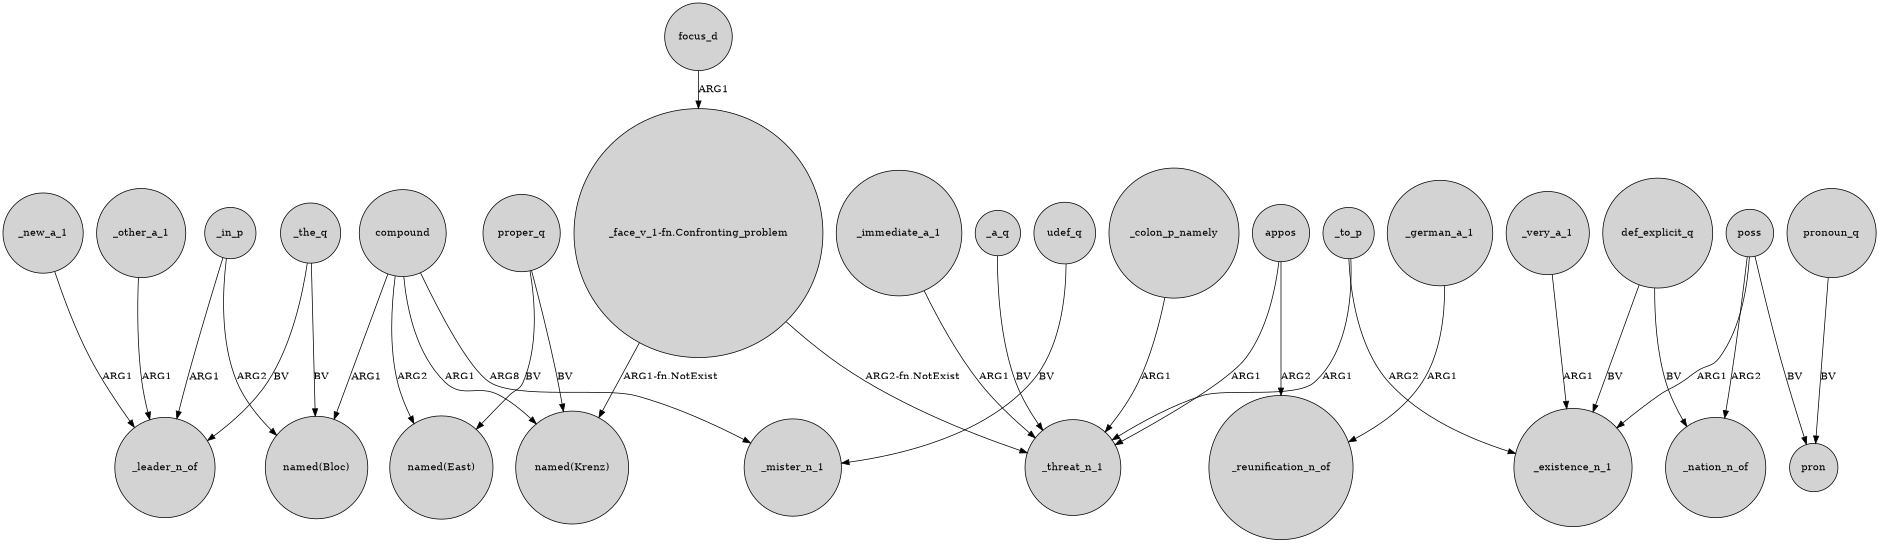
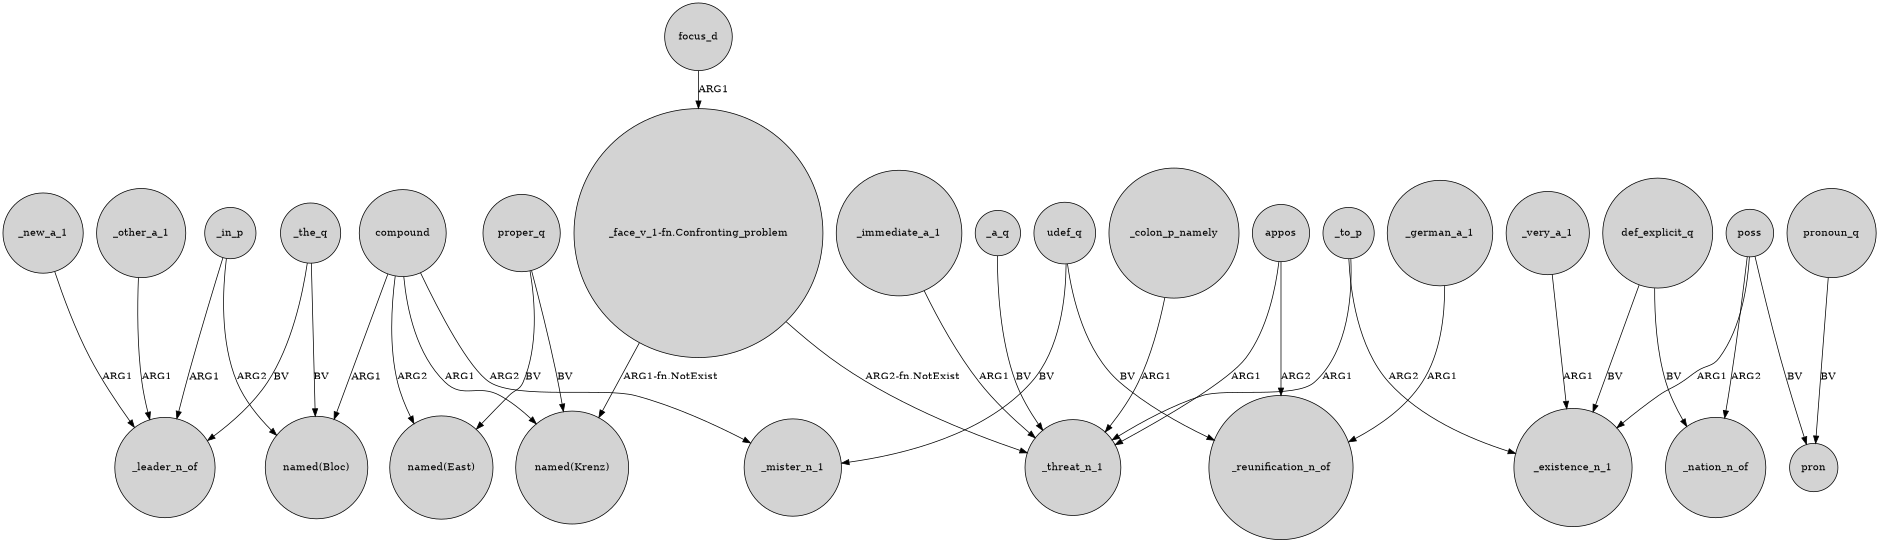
none -> (1110, 372)
(505, 377) -> (505, 377)
